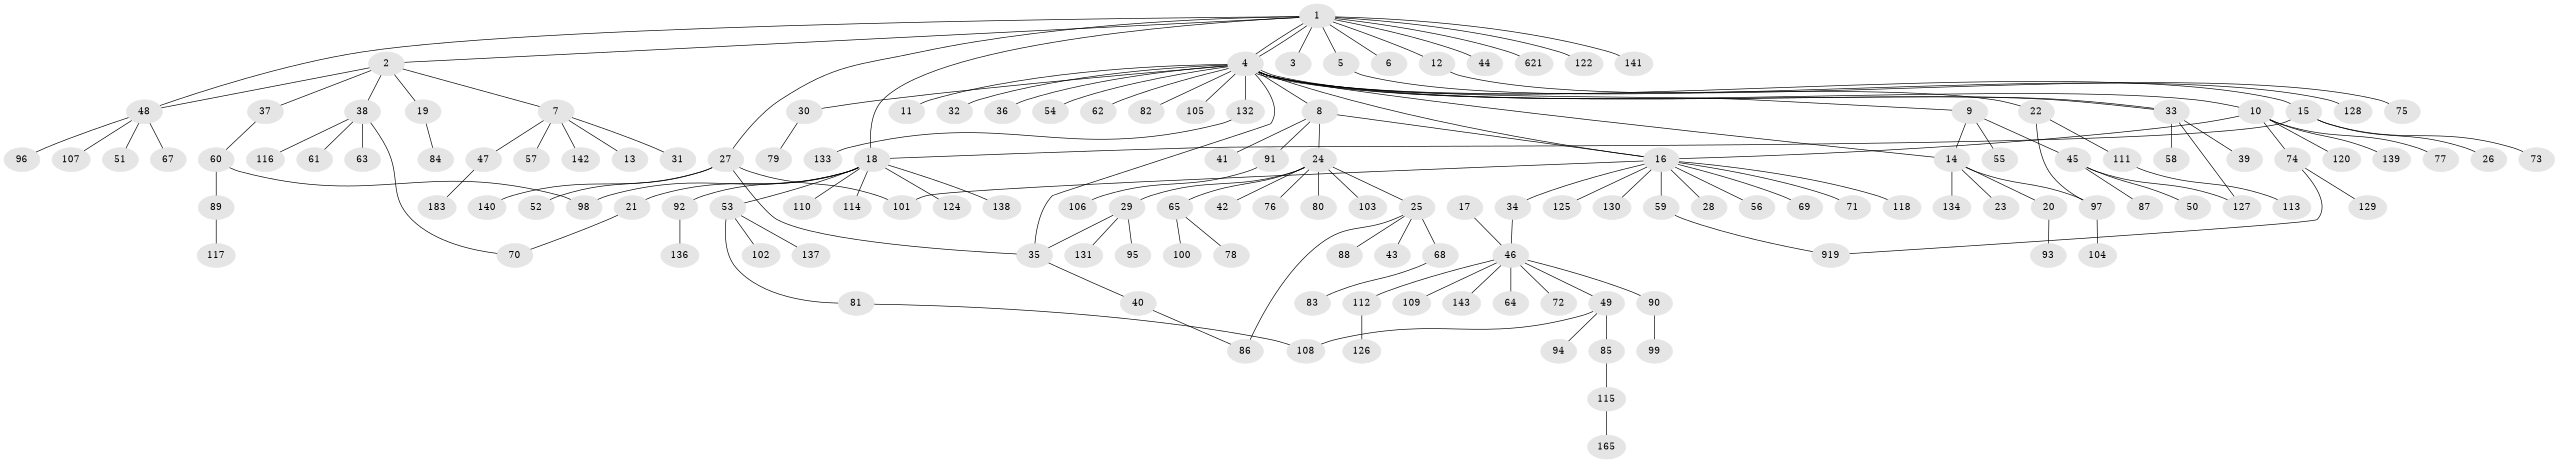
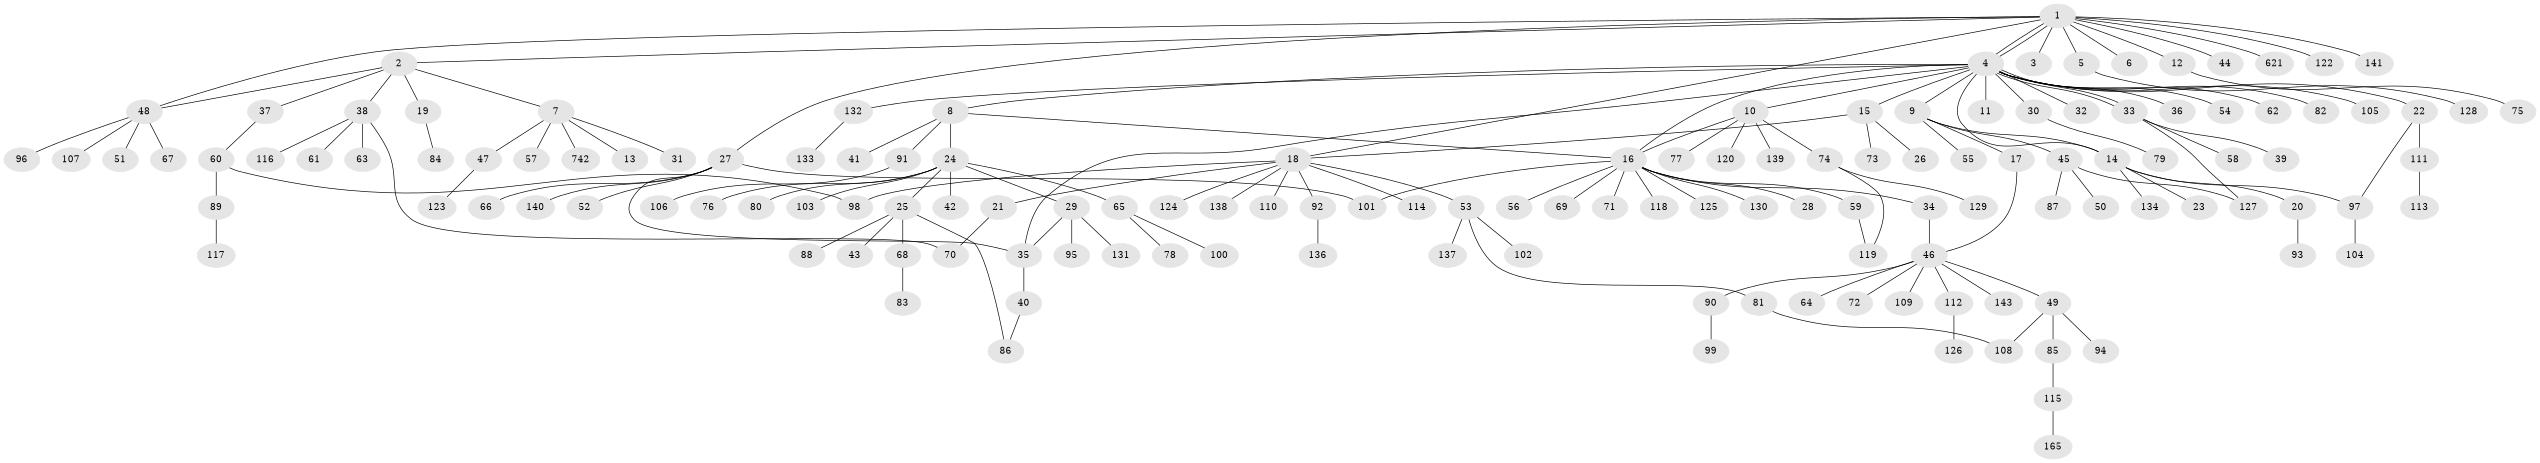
none -> (1965, 135)
(581, 160) -> (581, 160)
(437, 208) -> (437, 208)
none -> (486, 208)
(1831, 255) -> (1868, 255)
